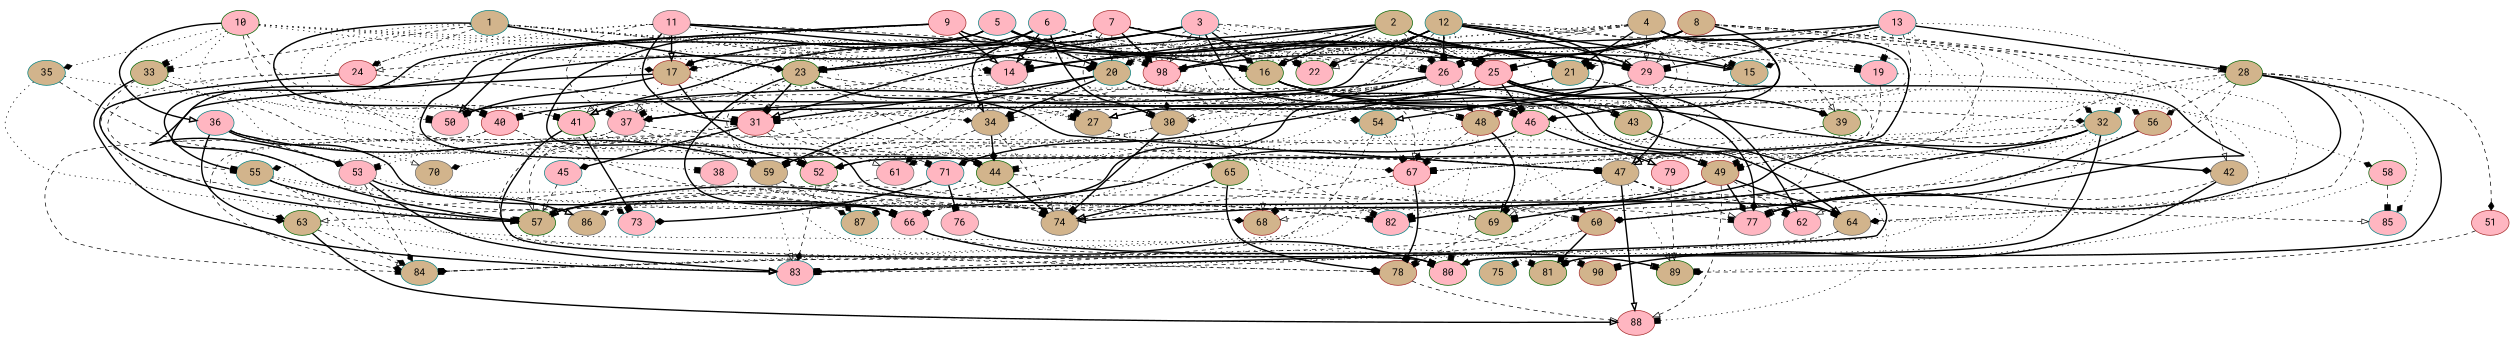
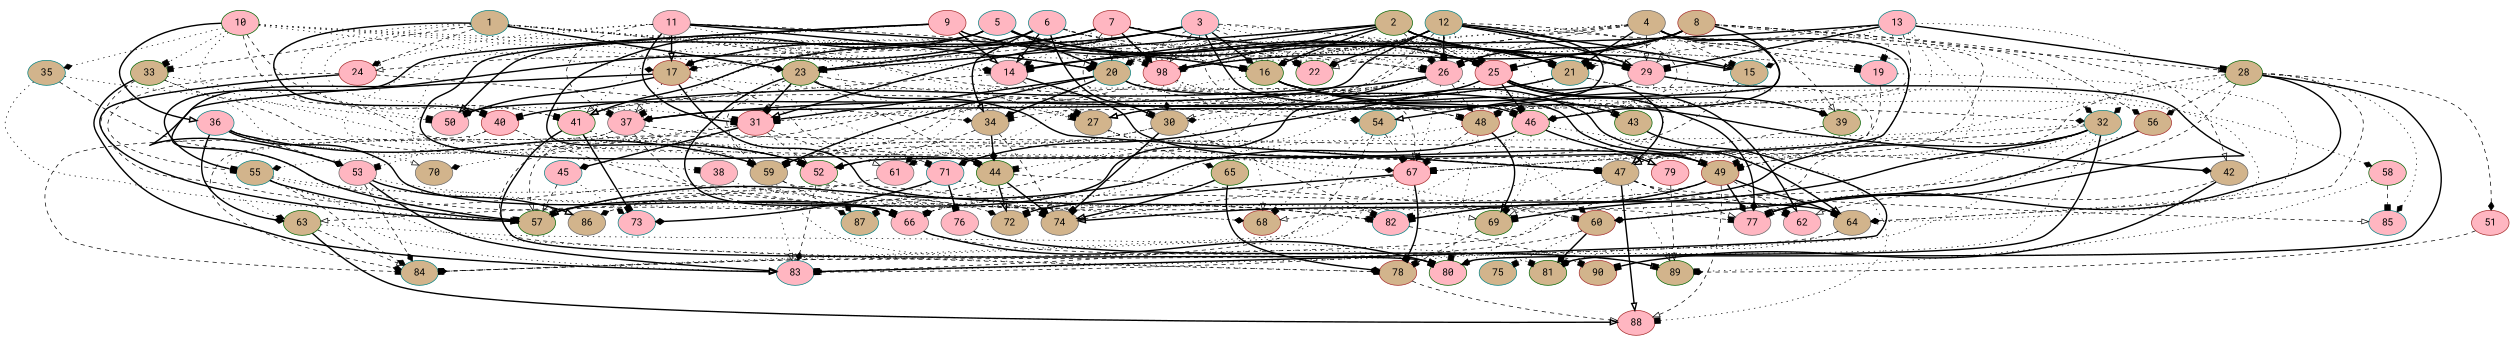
none -> (1354, 156)
none -> (1010, 223)
